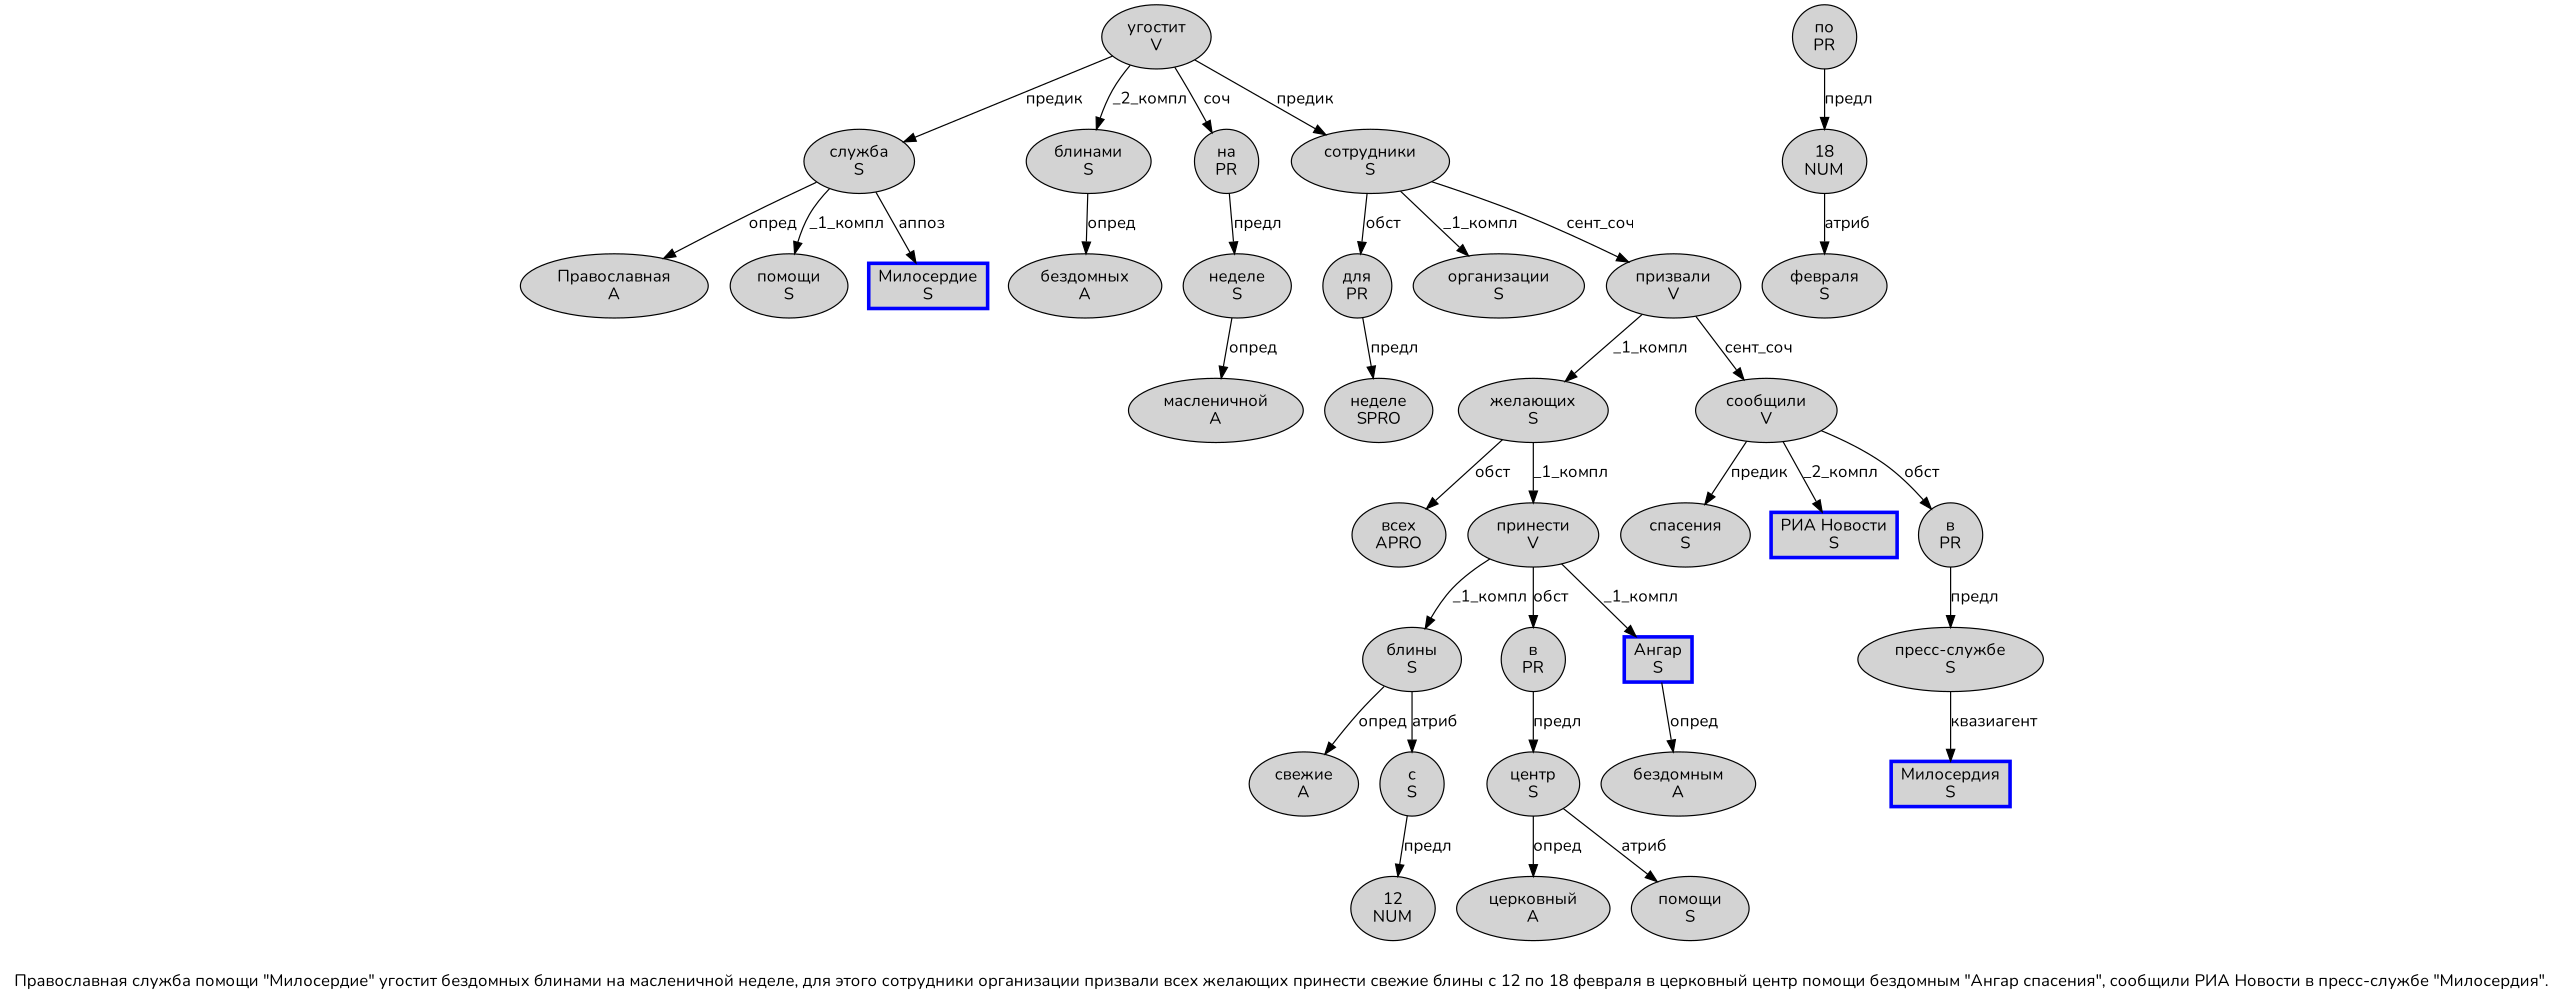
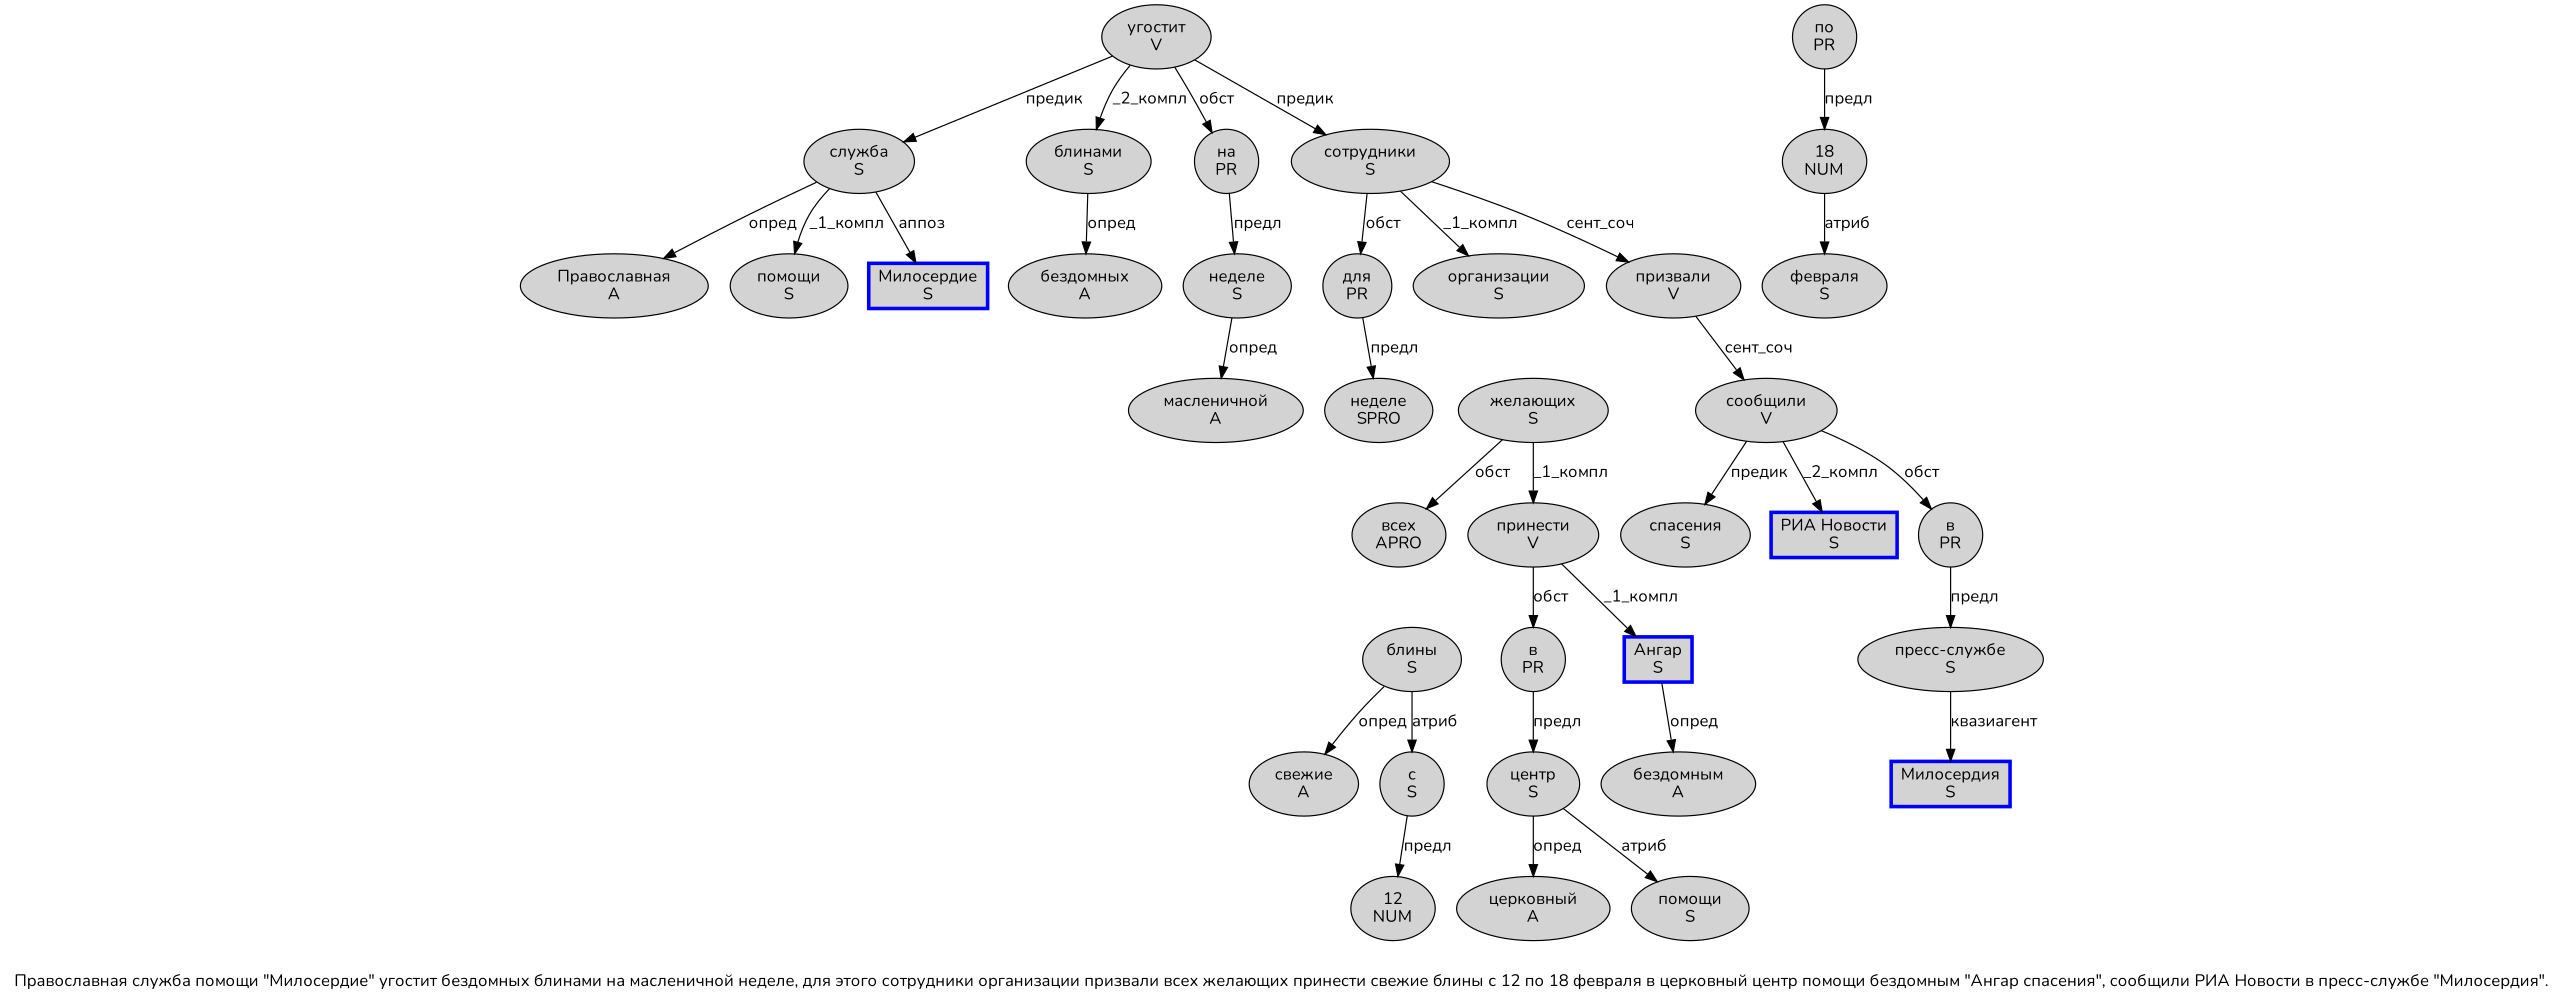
(1217, 99) -> (1217, 99)
(1608, 344) -> none
(1456, 584) -> none
